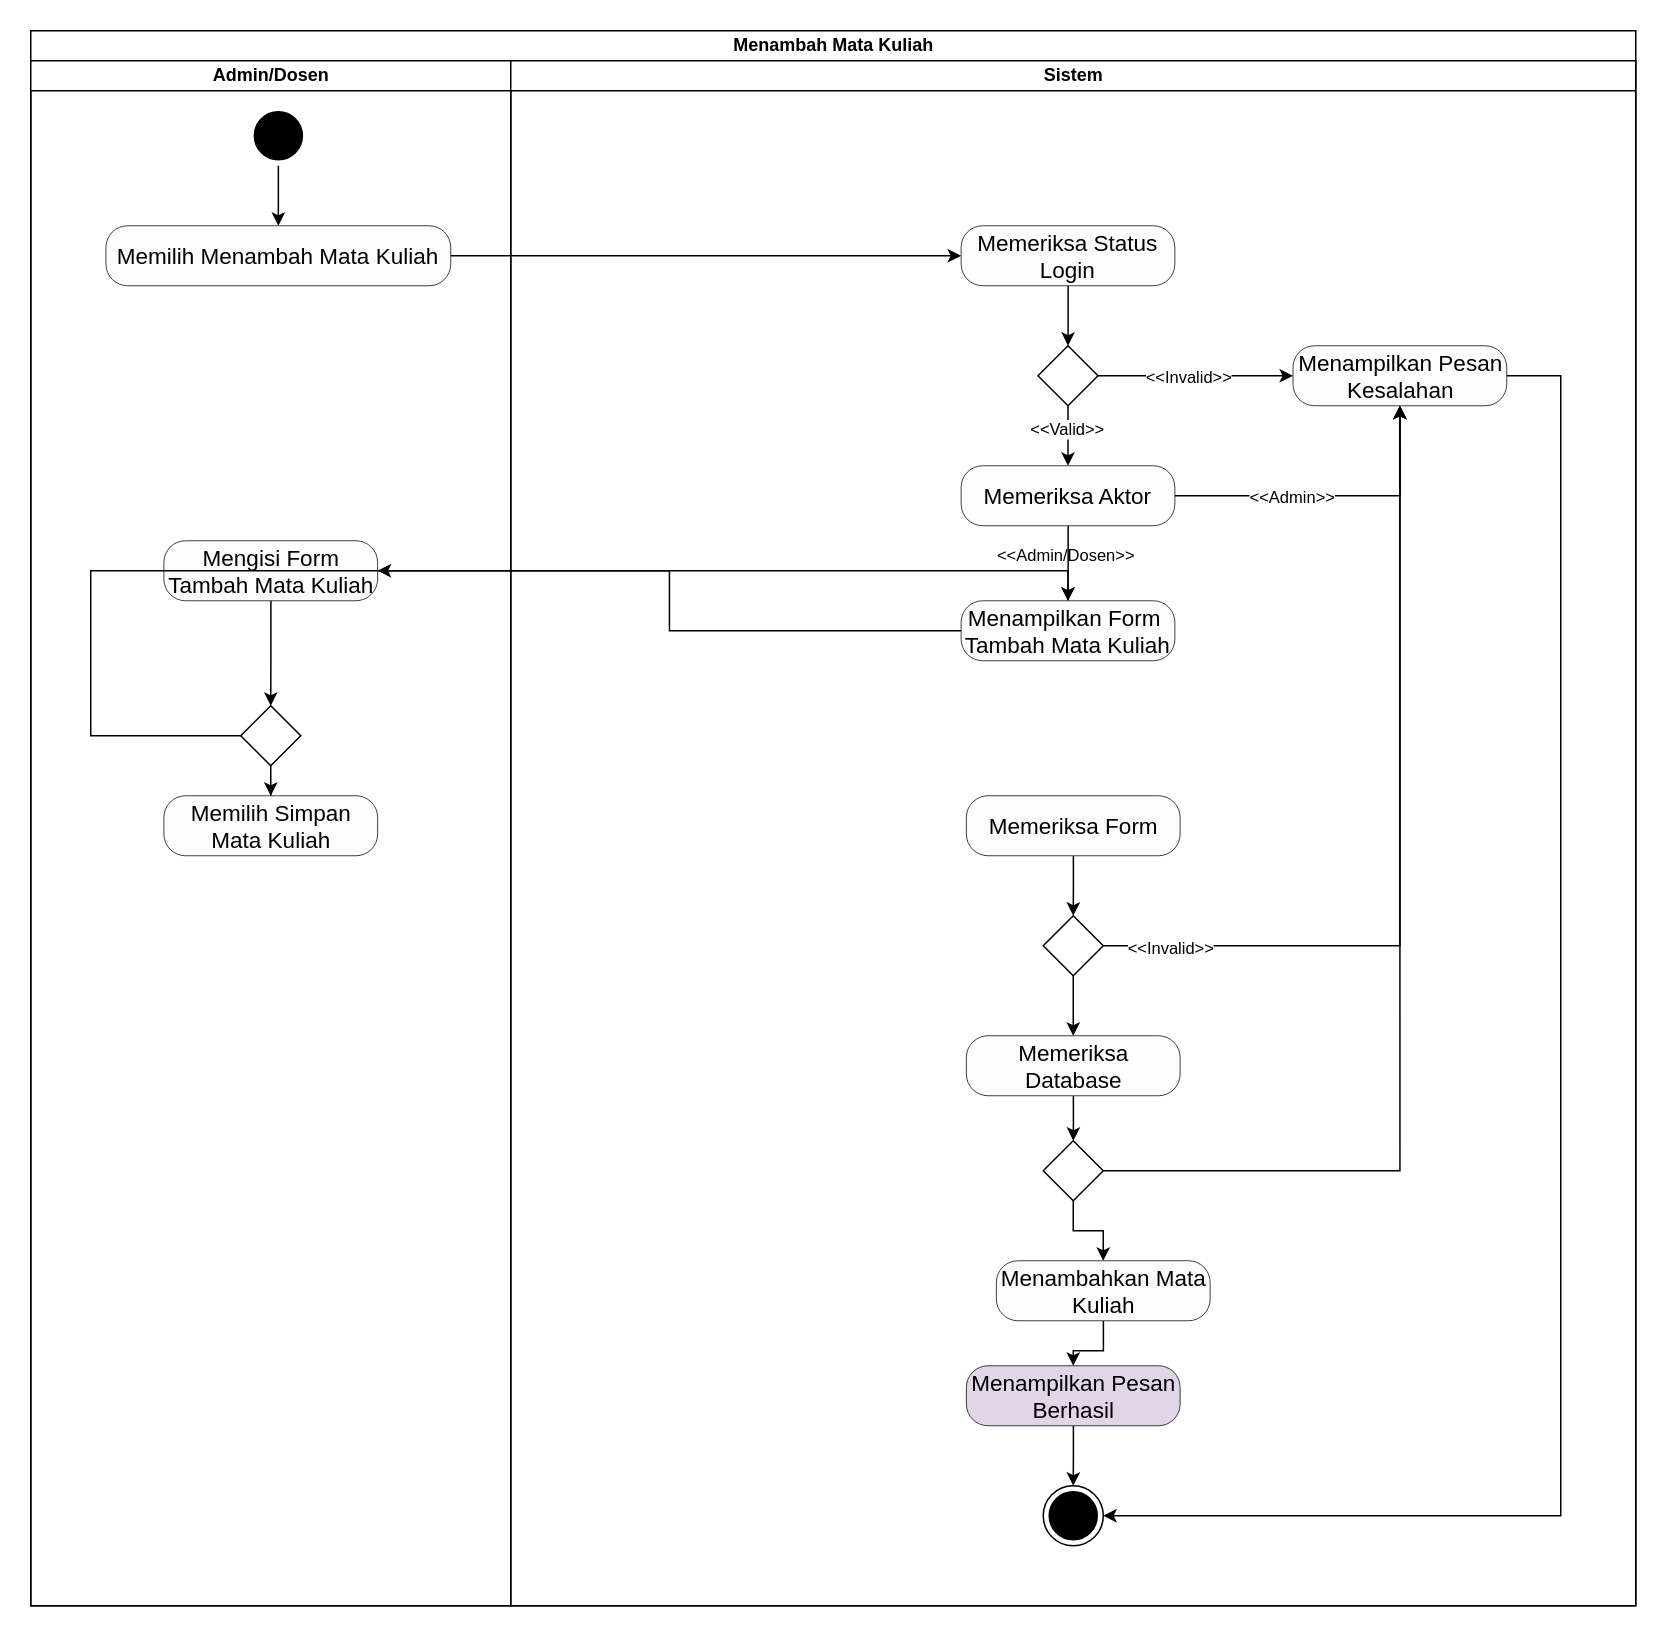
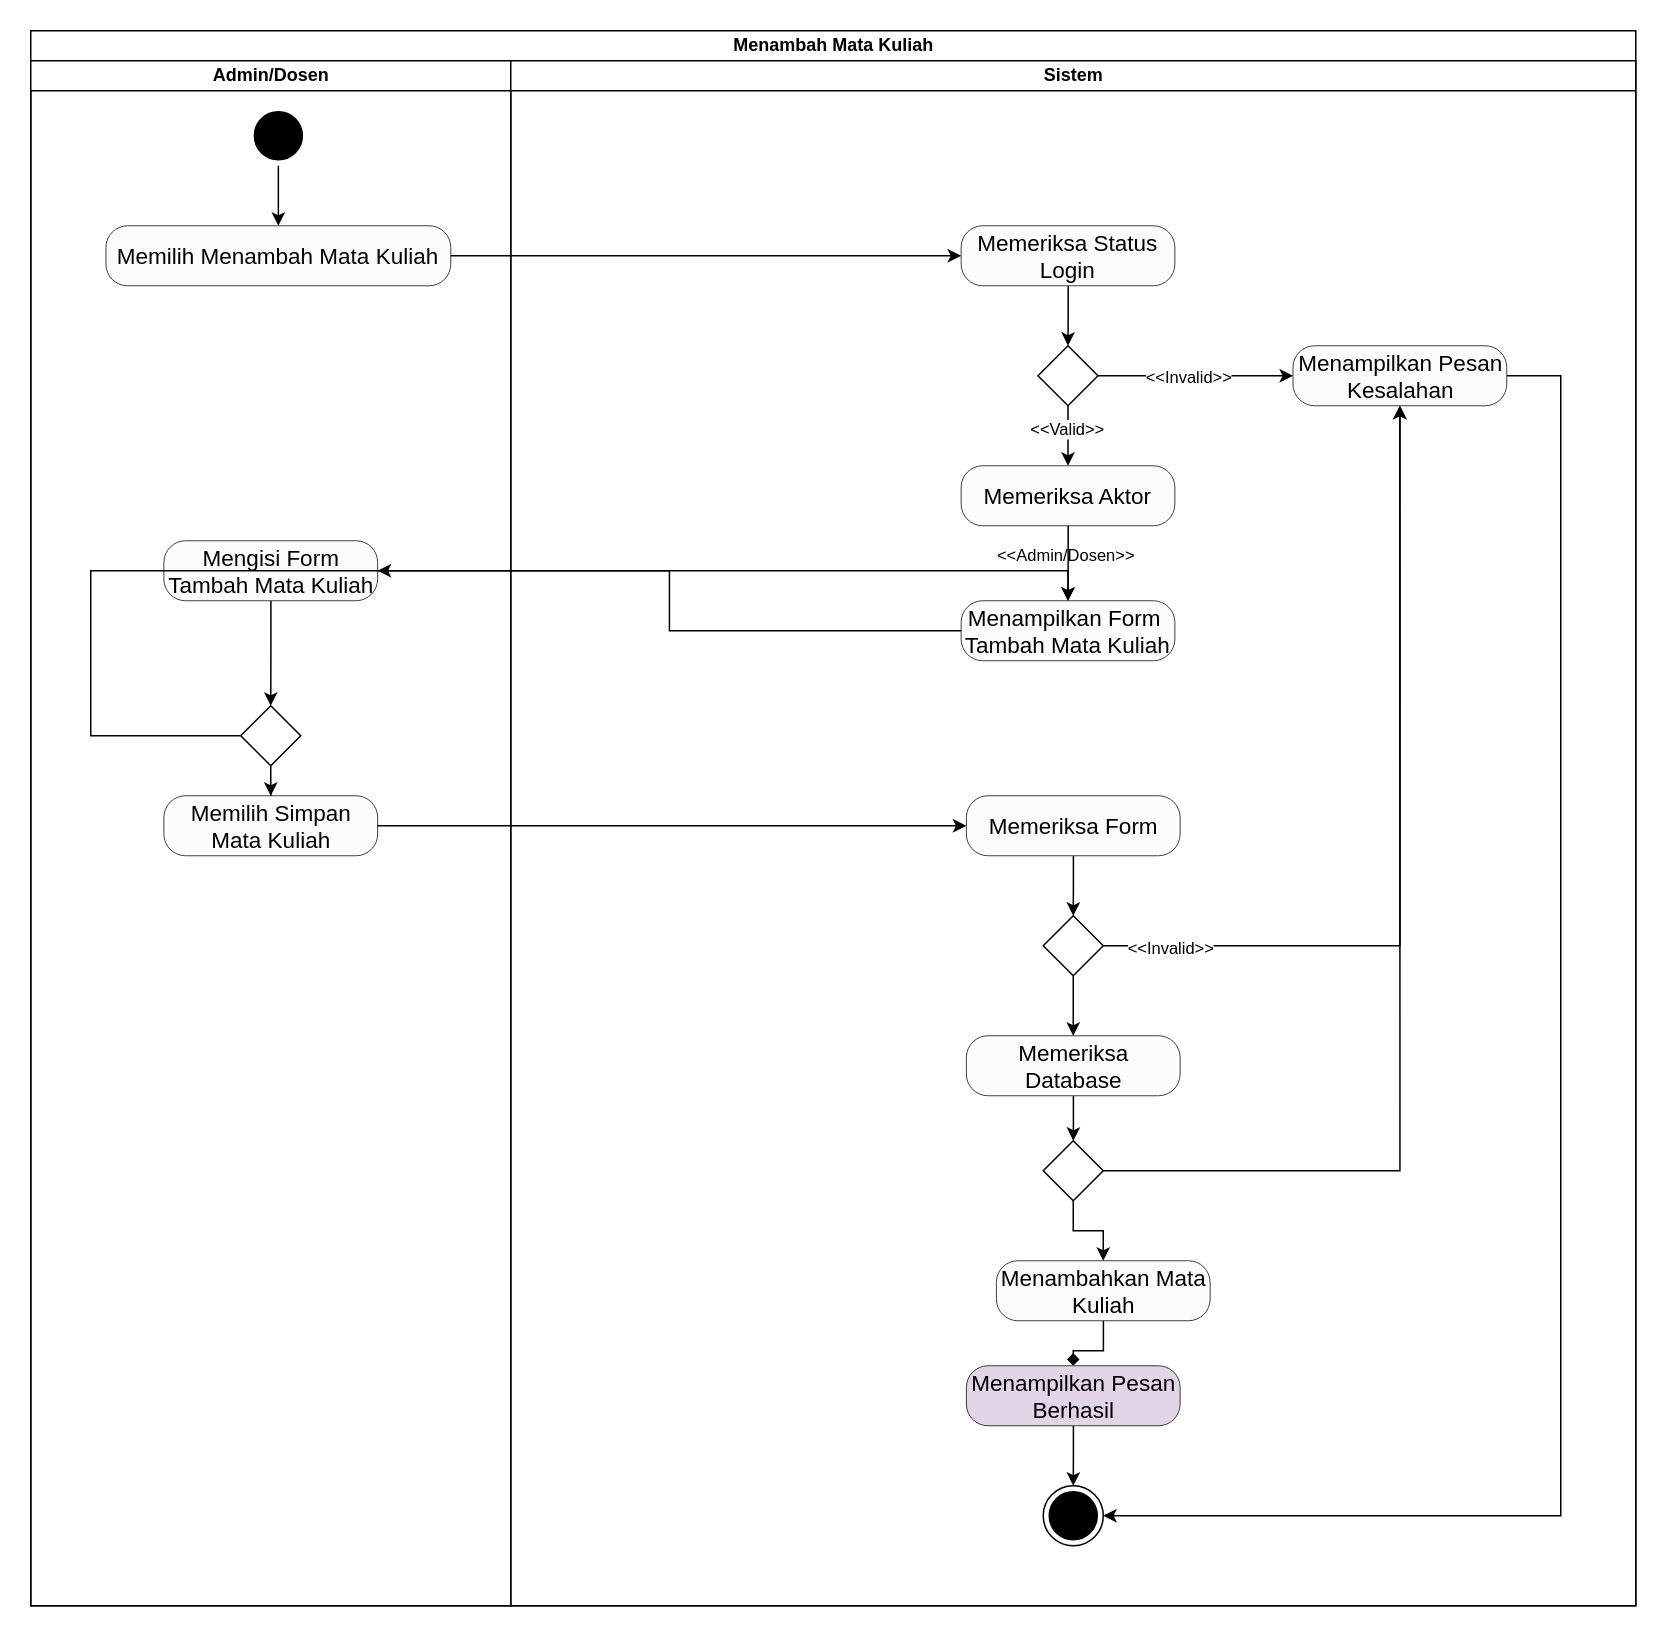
(1285, 496) -> none
none -> (667, 826)
(1075, 1351) -> (1076, 1351)
